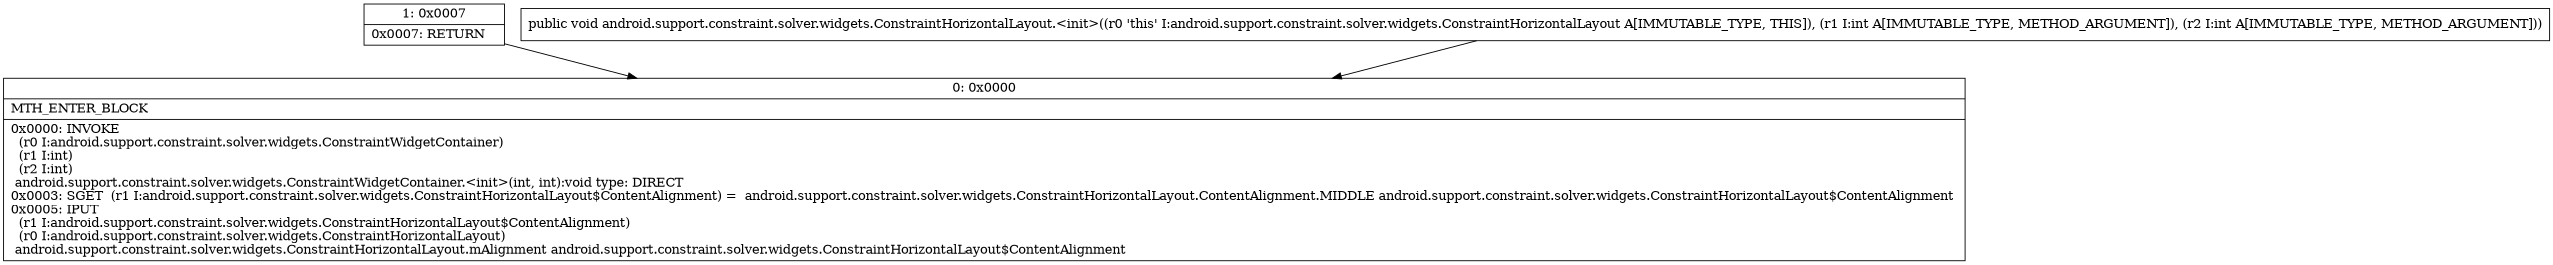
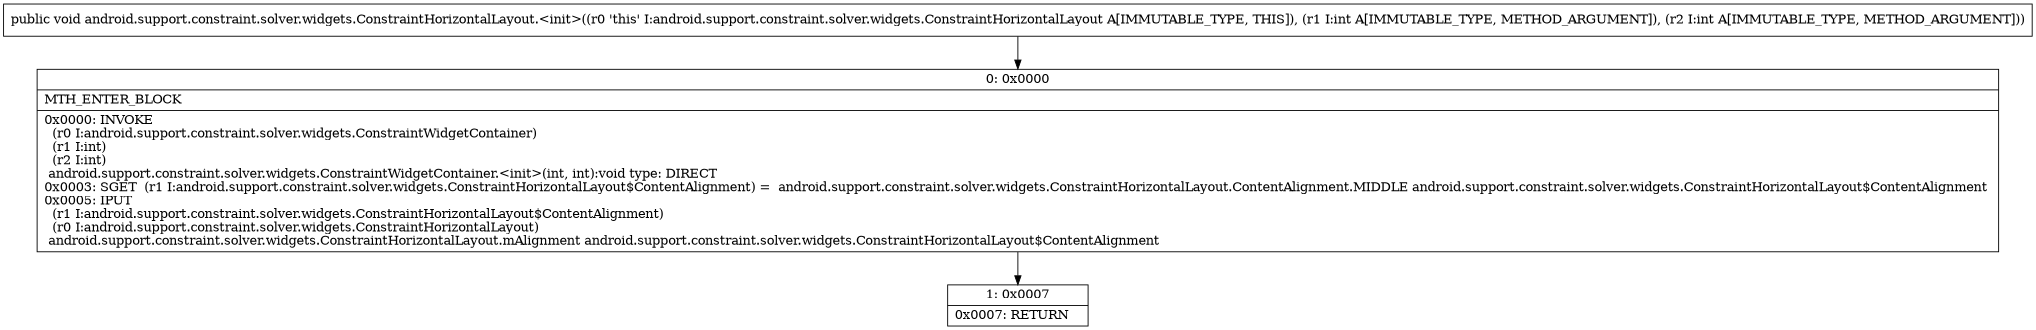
(566, 60) -> (1018, 264)
